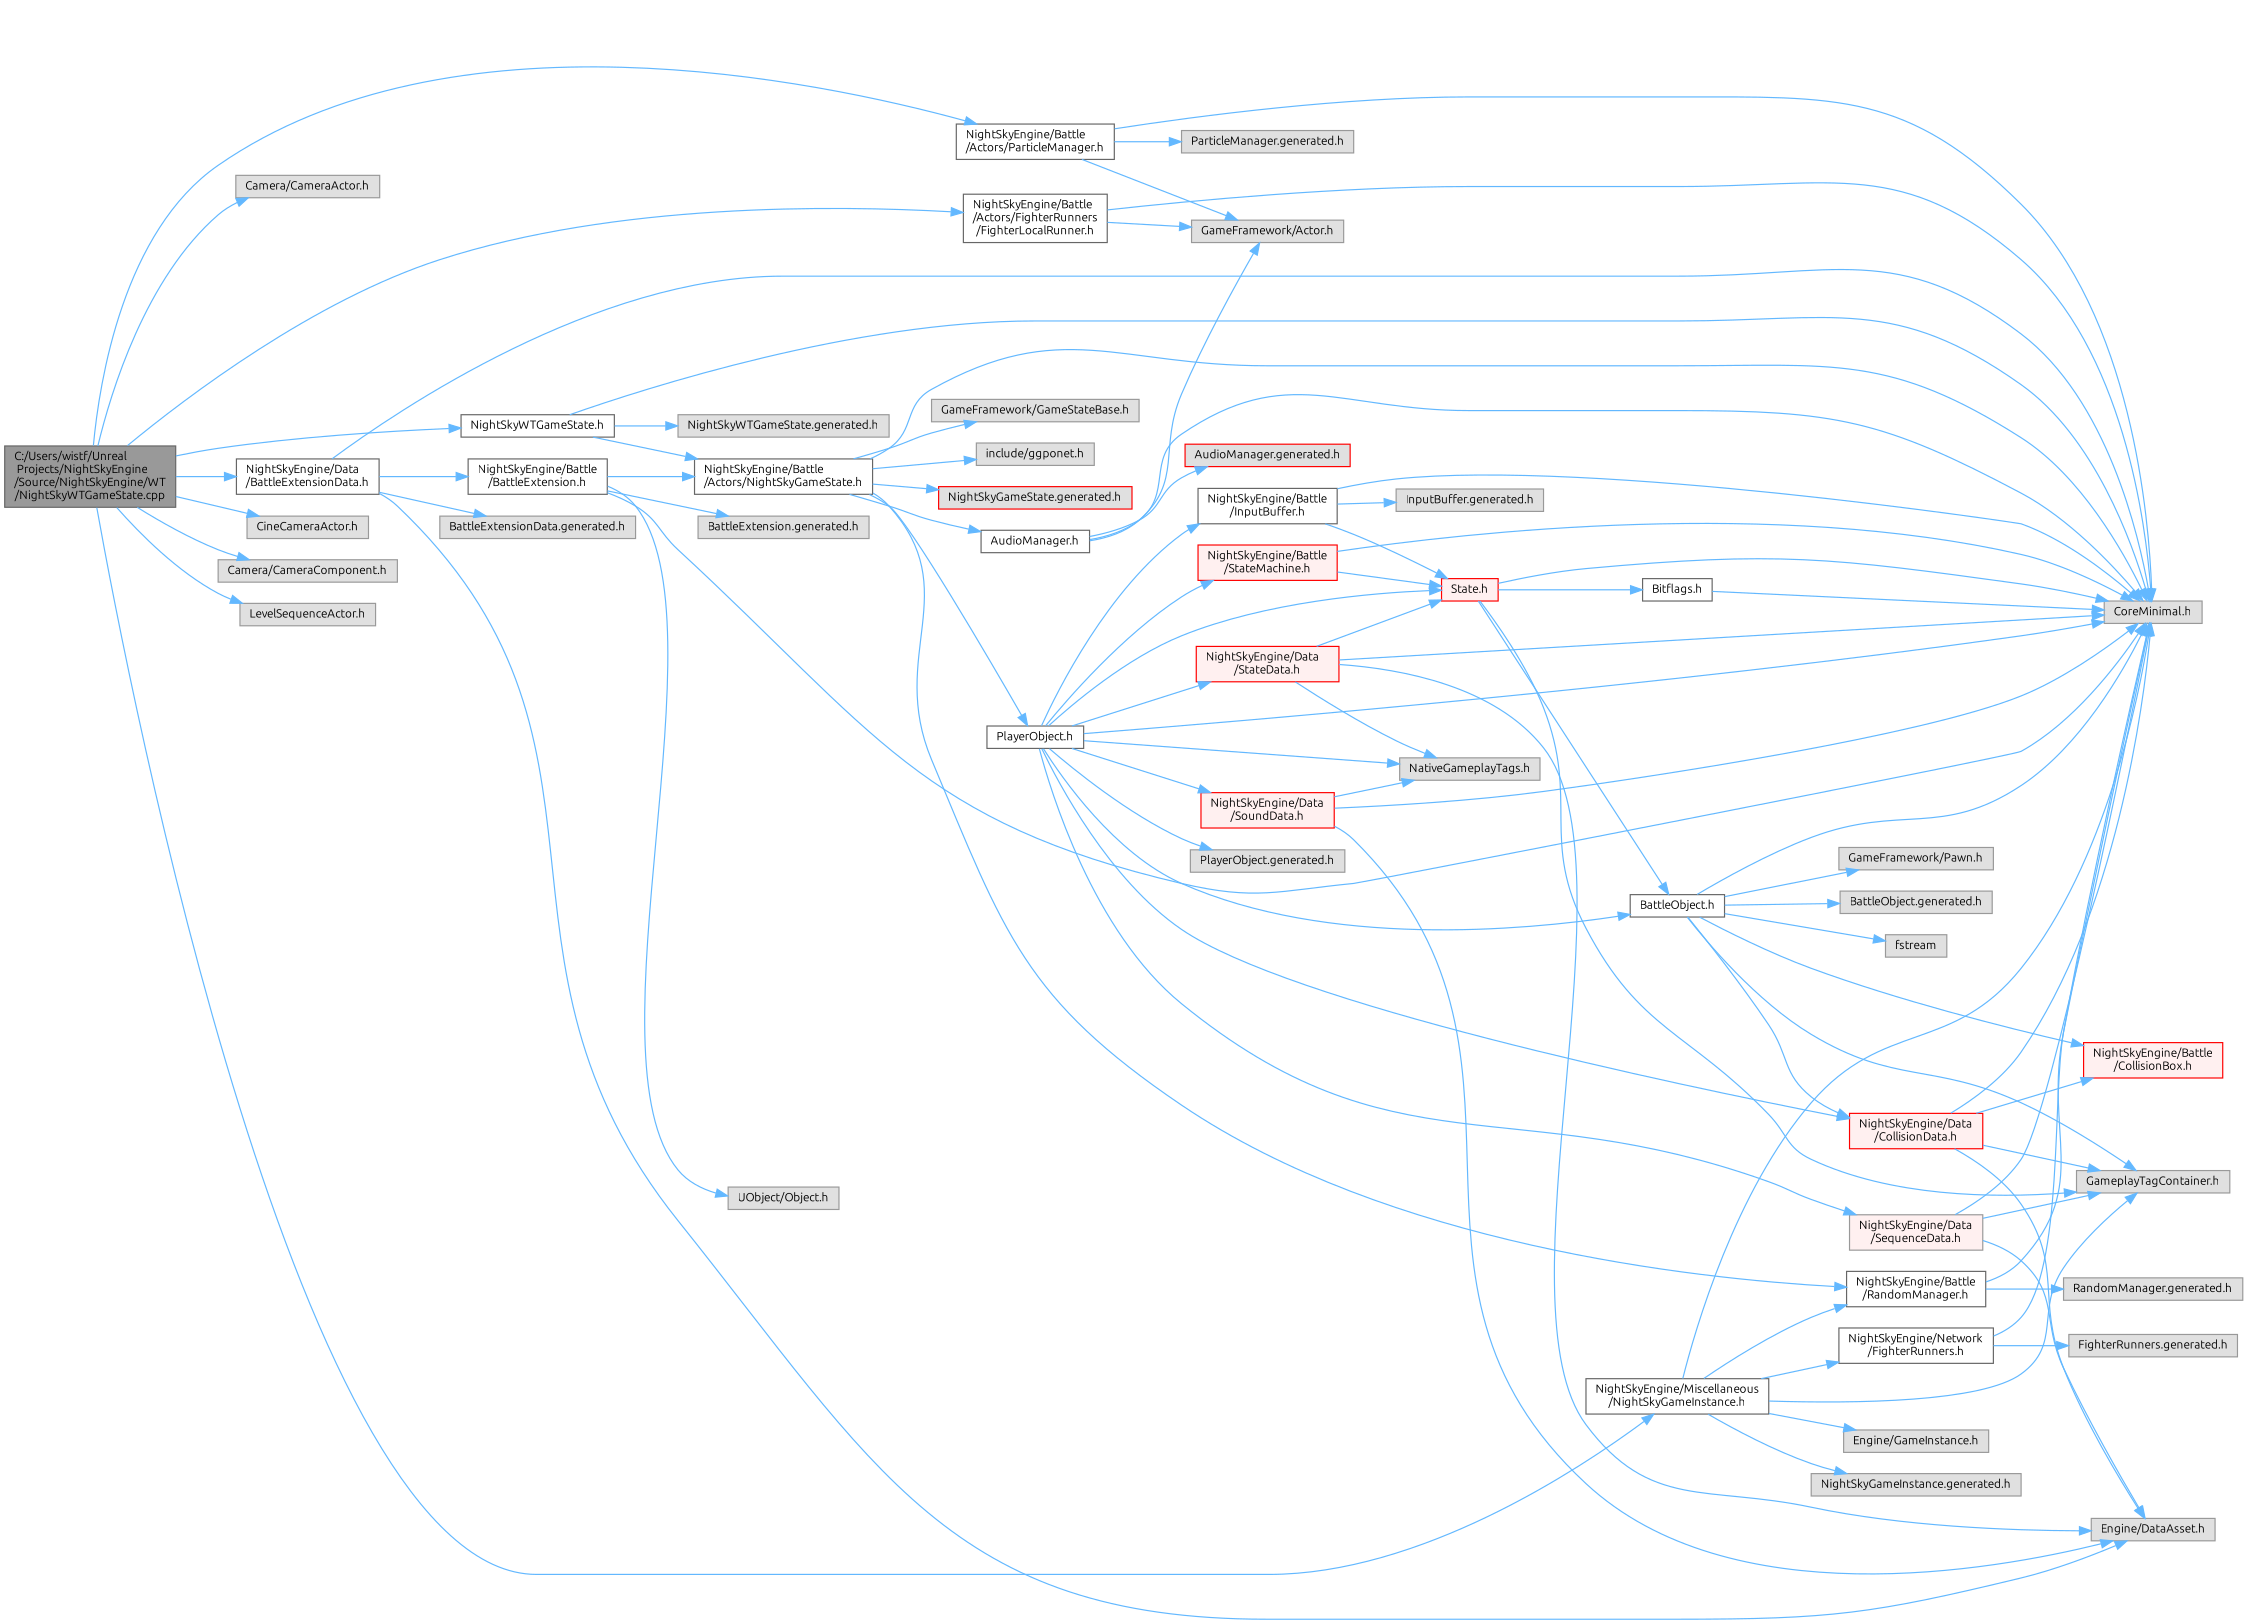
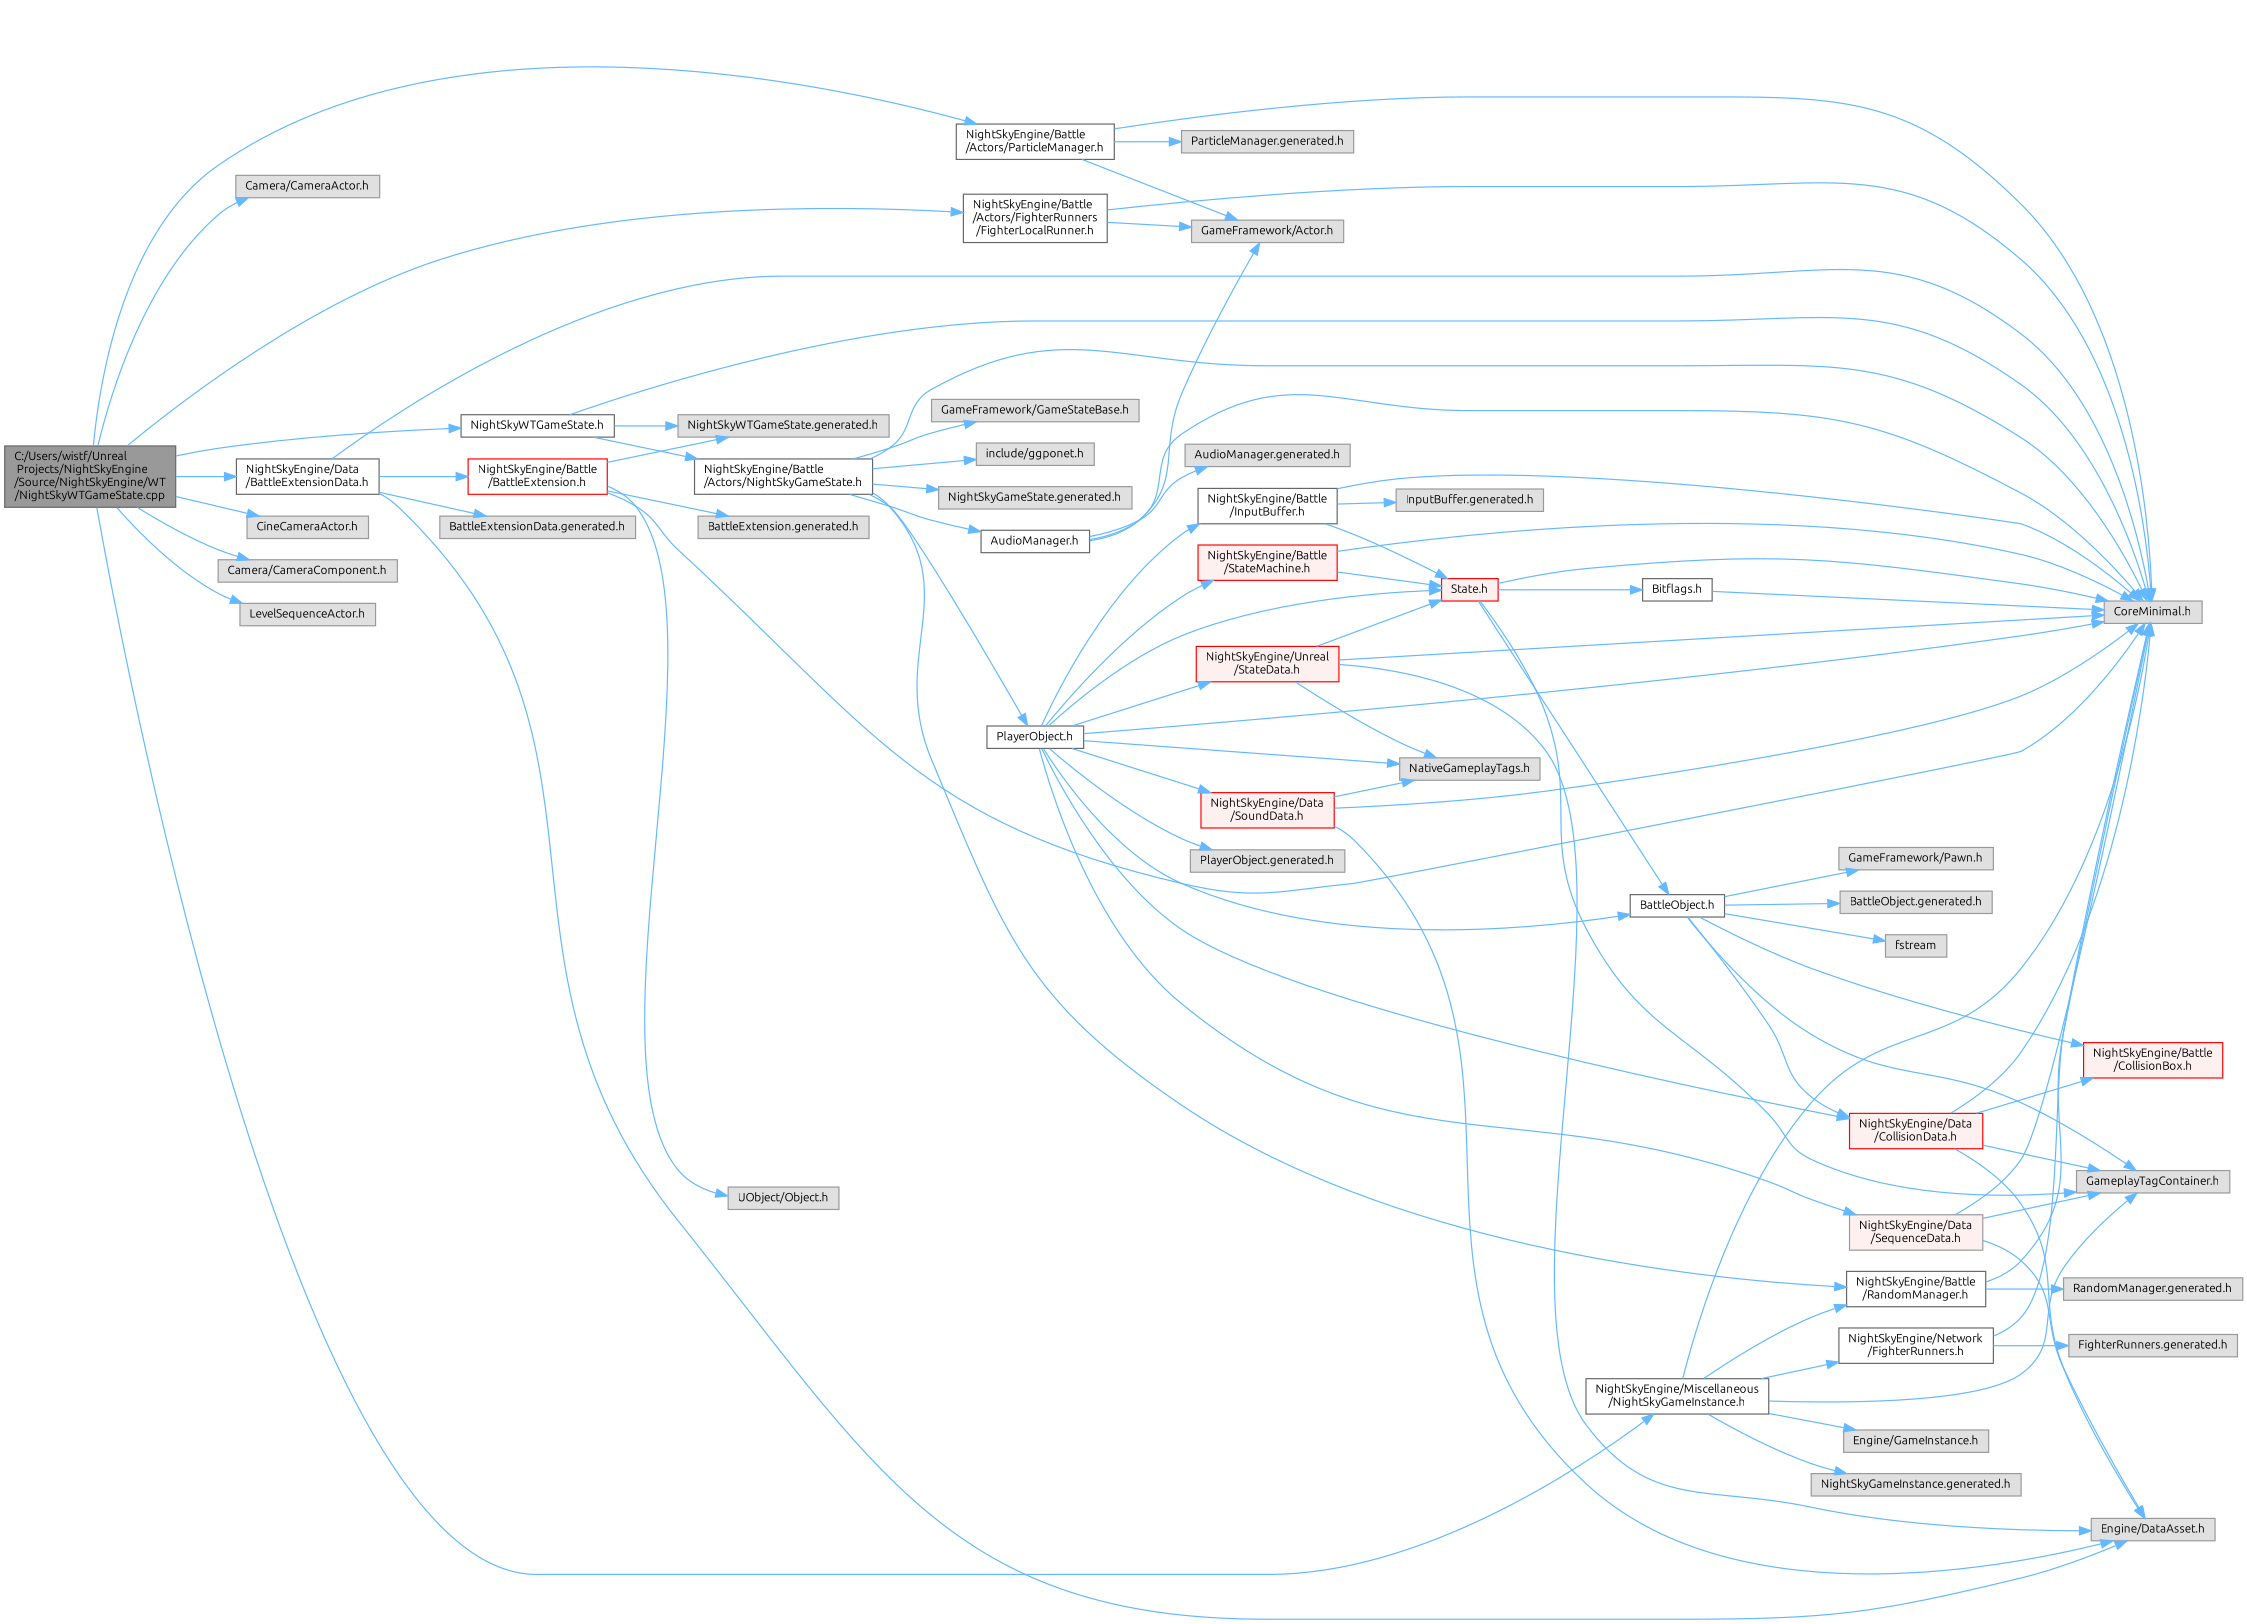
(1268, 455) -> (1268, 455)
(538, 477) -> (538, 477)
(645, 477) -> (678, 448)
(1035, 498) -> (1035, 498)
(1268, 664) -> (1268, 664)
(1952, 814) -> none
